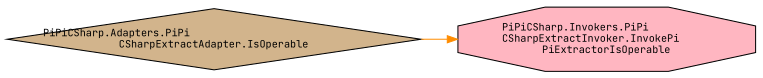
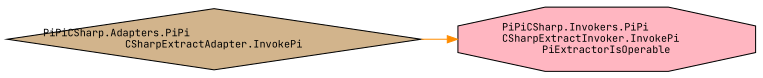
(214, 39) -> (214, 39)
